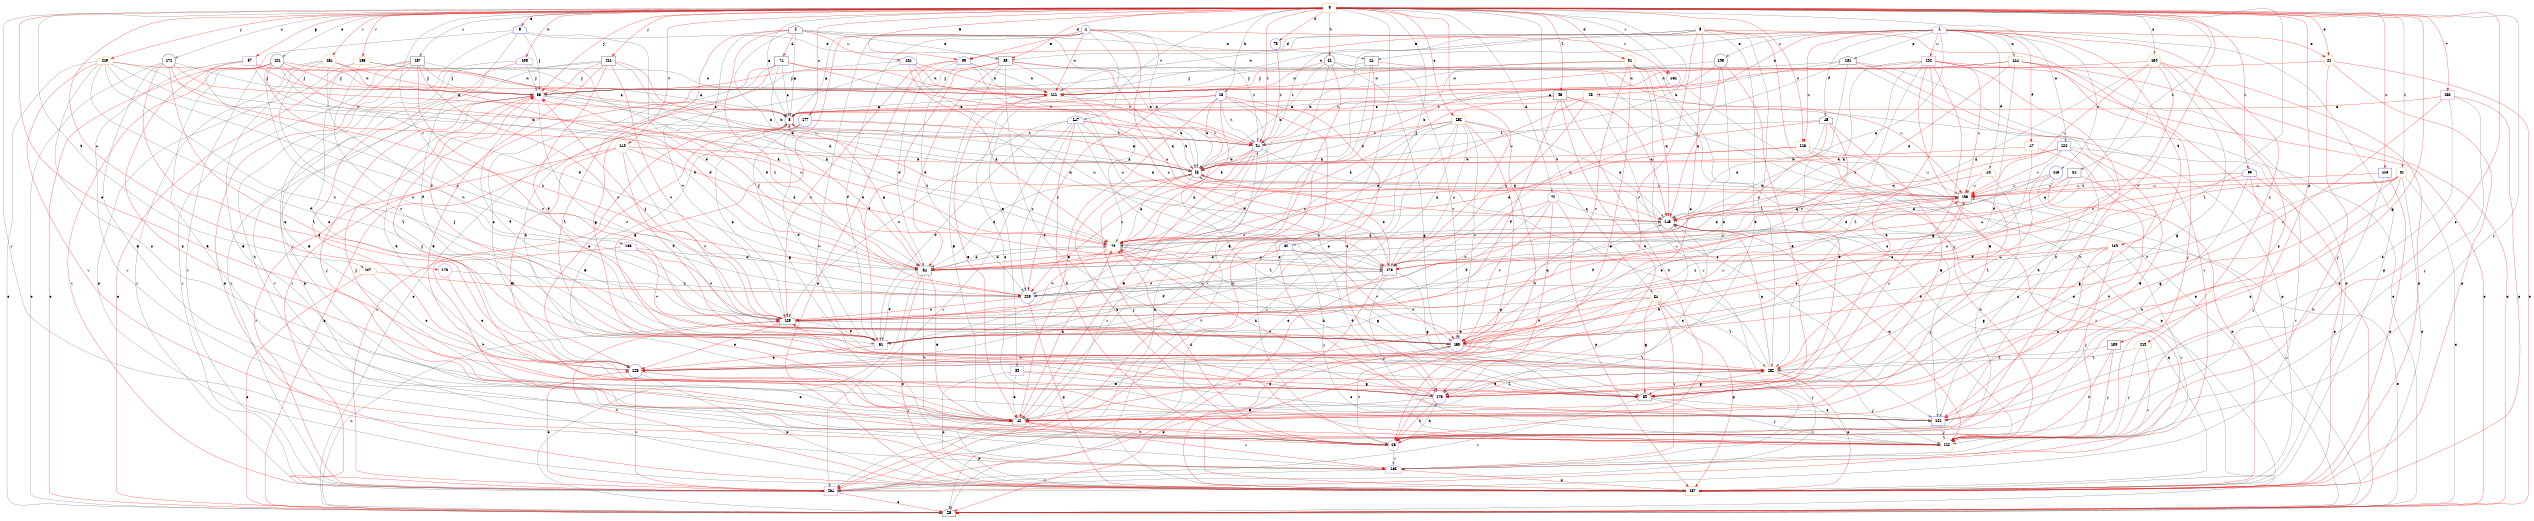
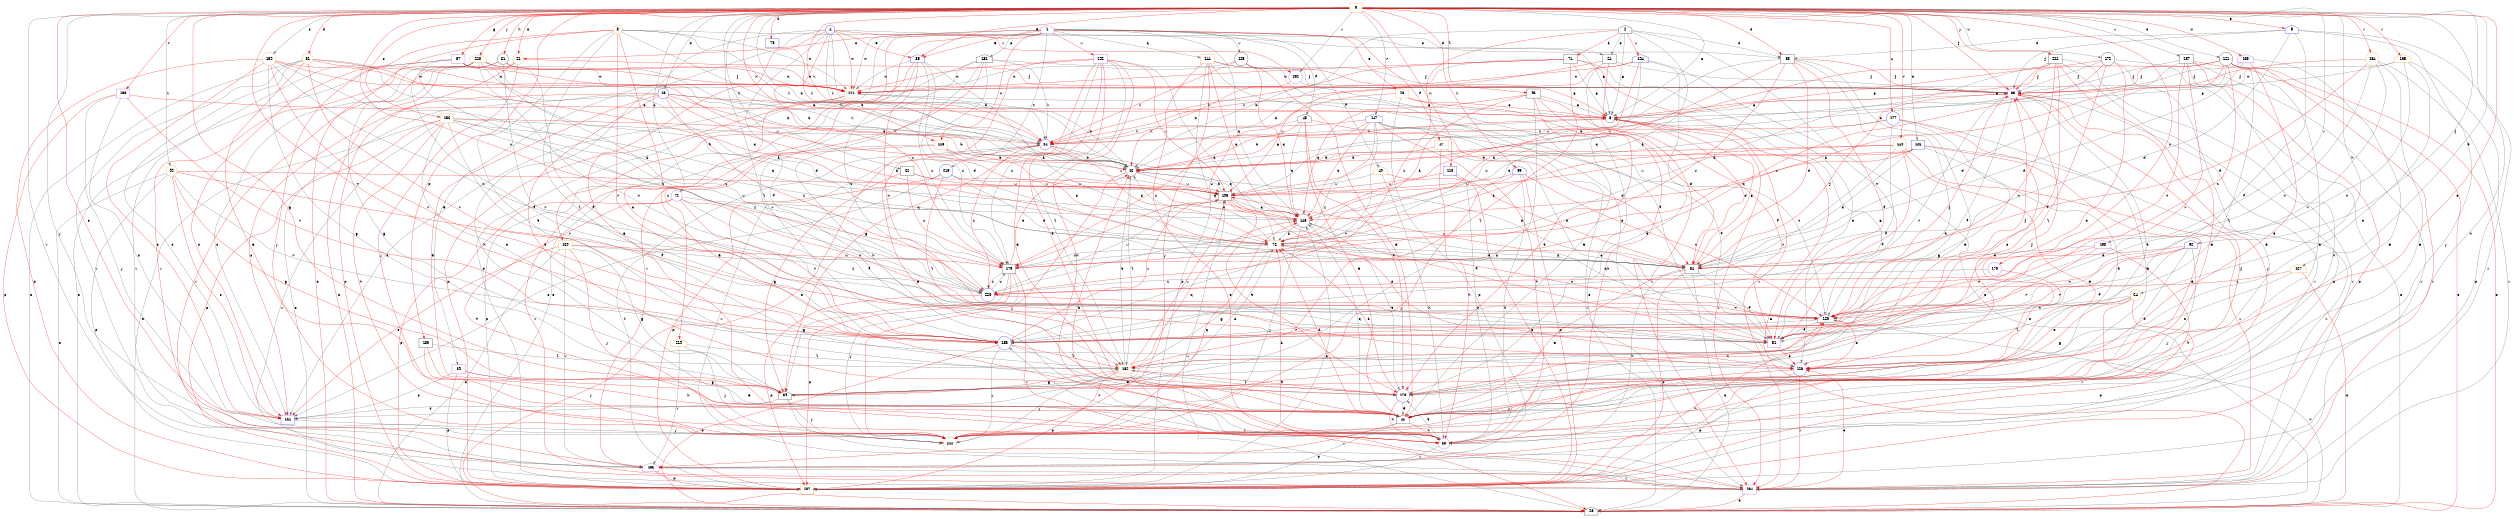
(1276, 44) -> (772, 43)
(812, 344) -> none
